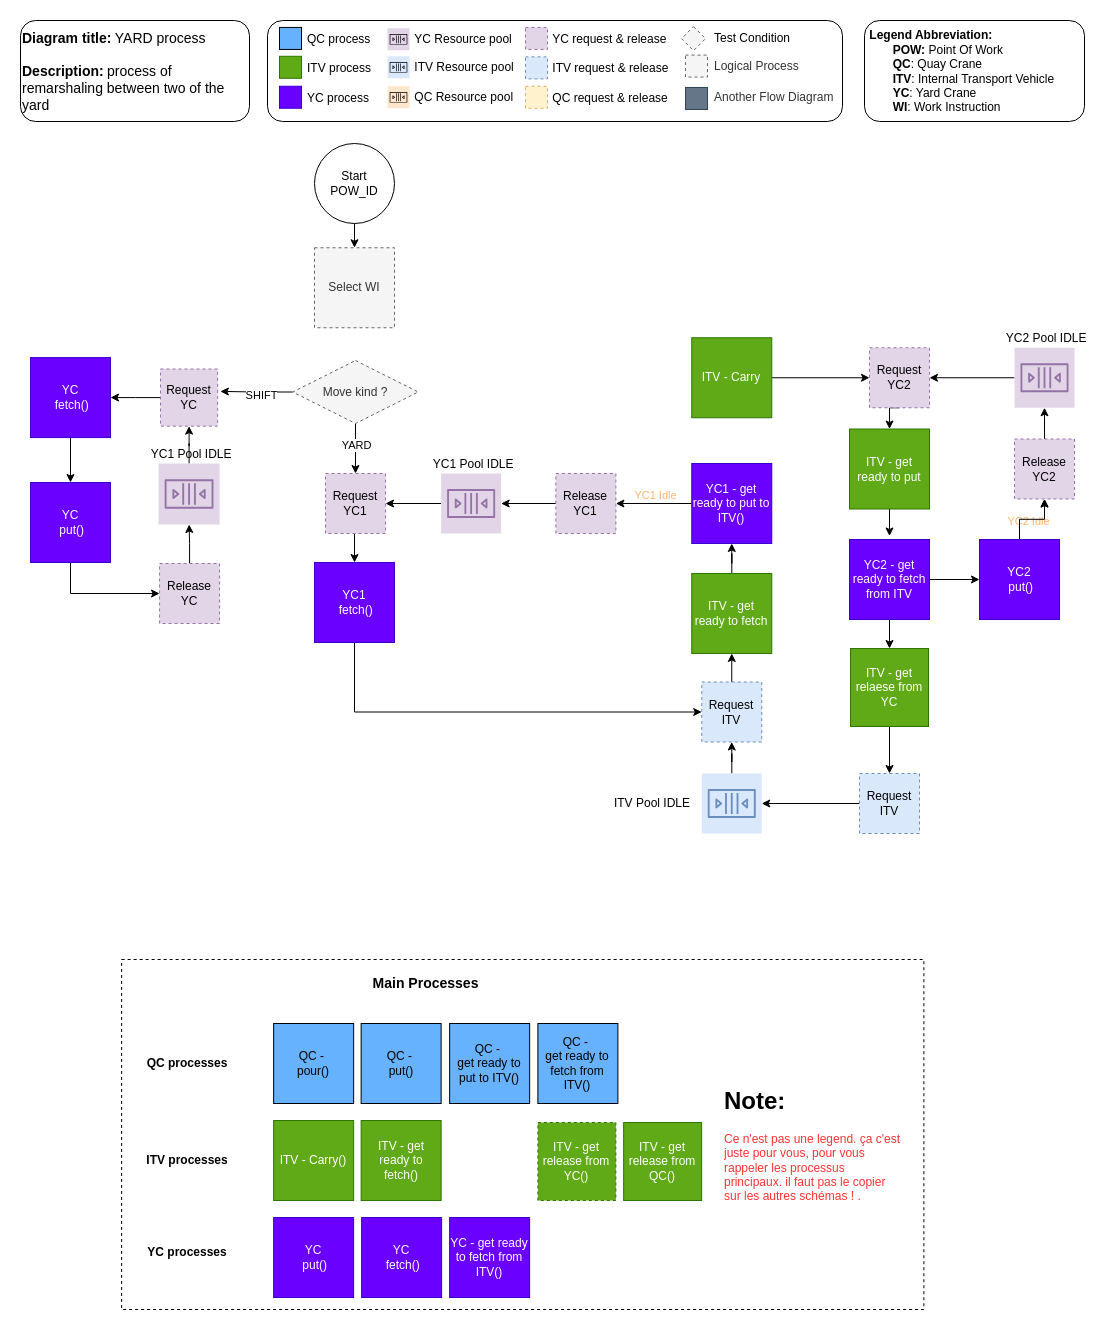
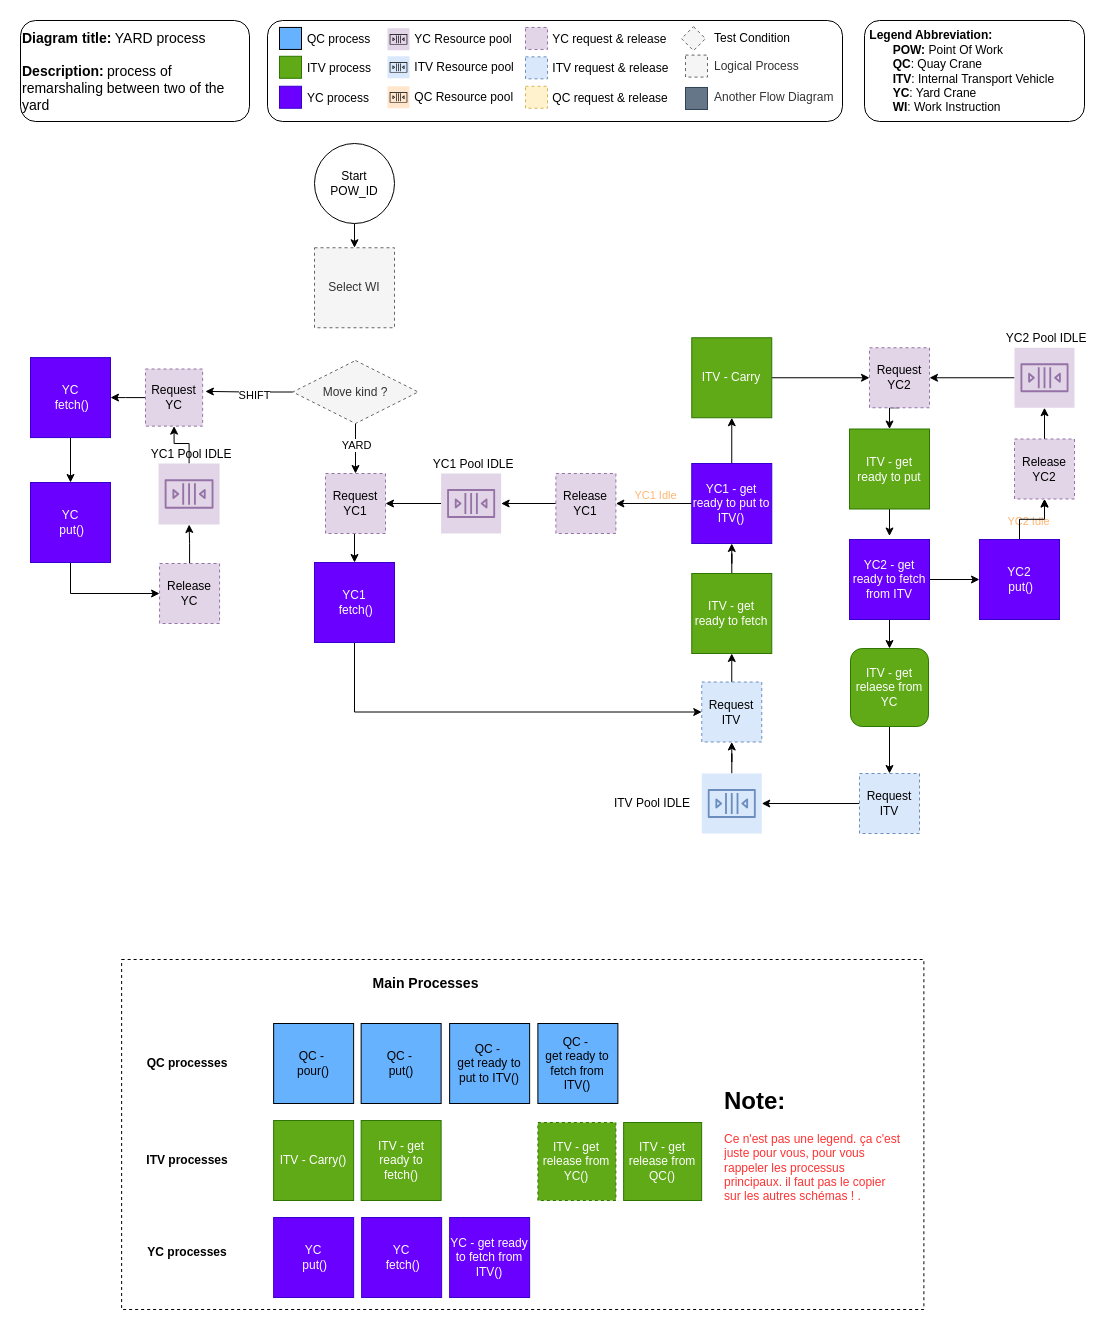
(189, 398) -> (174, 398)
none -> (732, 444)
(890, 688) -> (890, 688)
